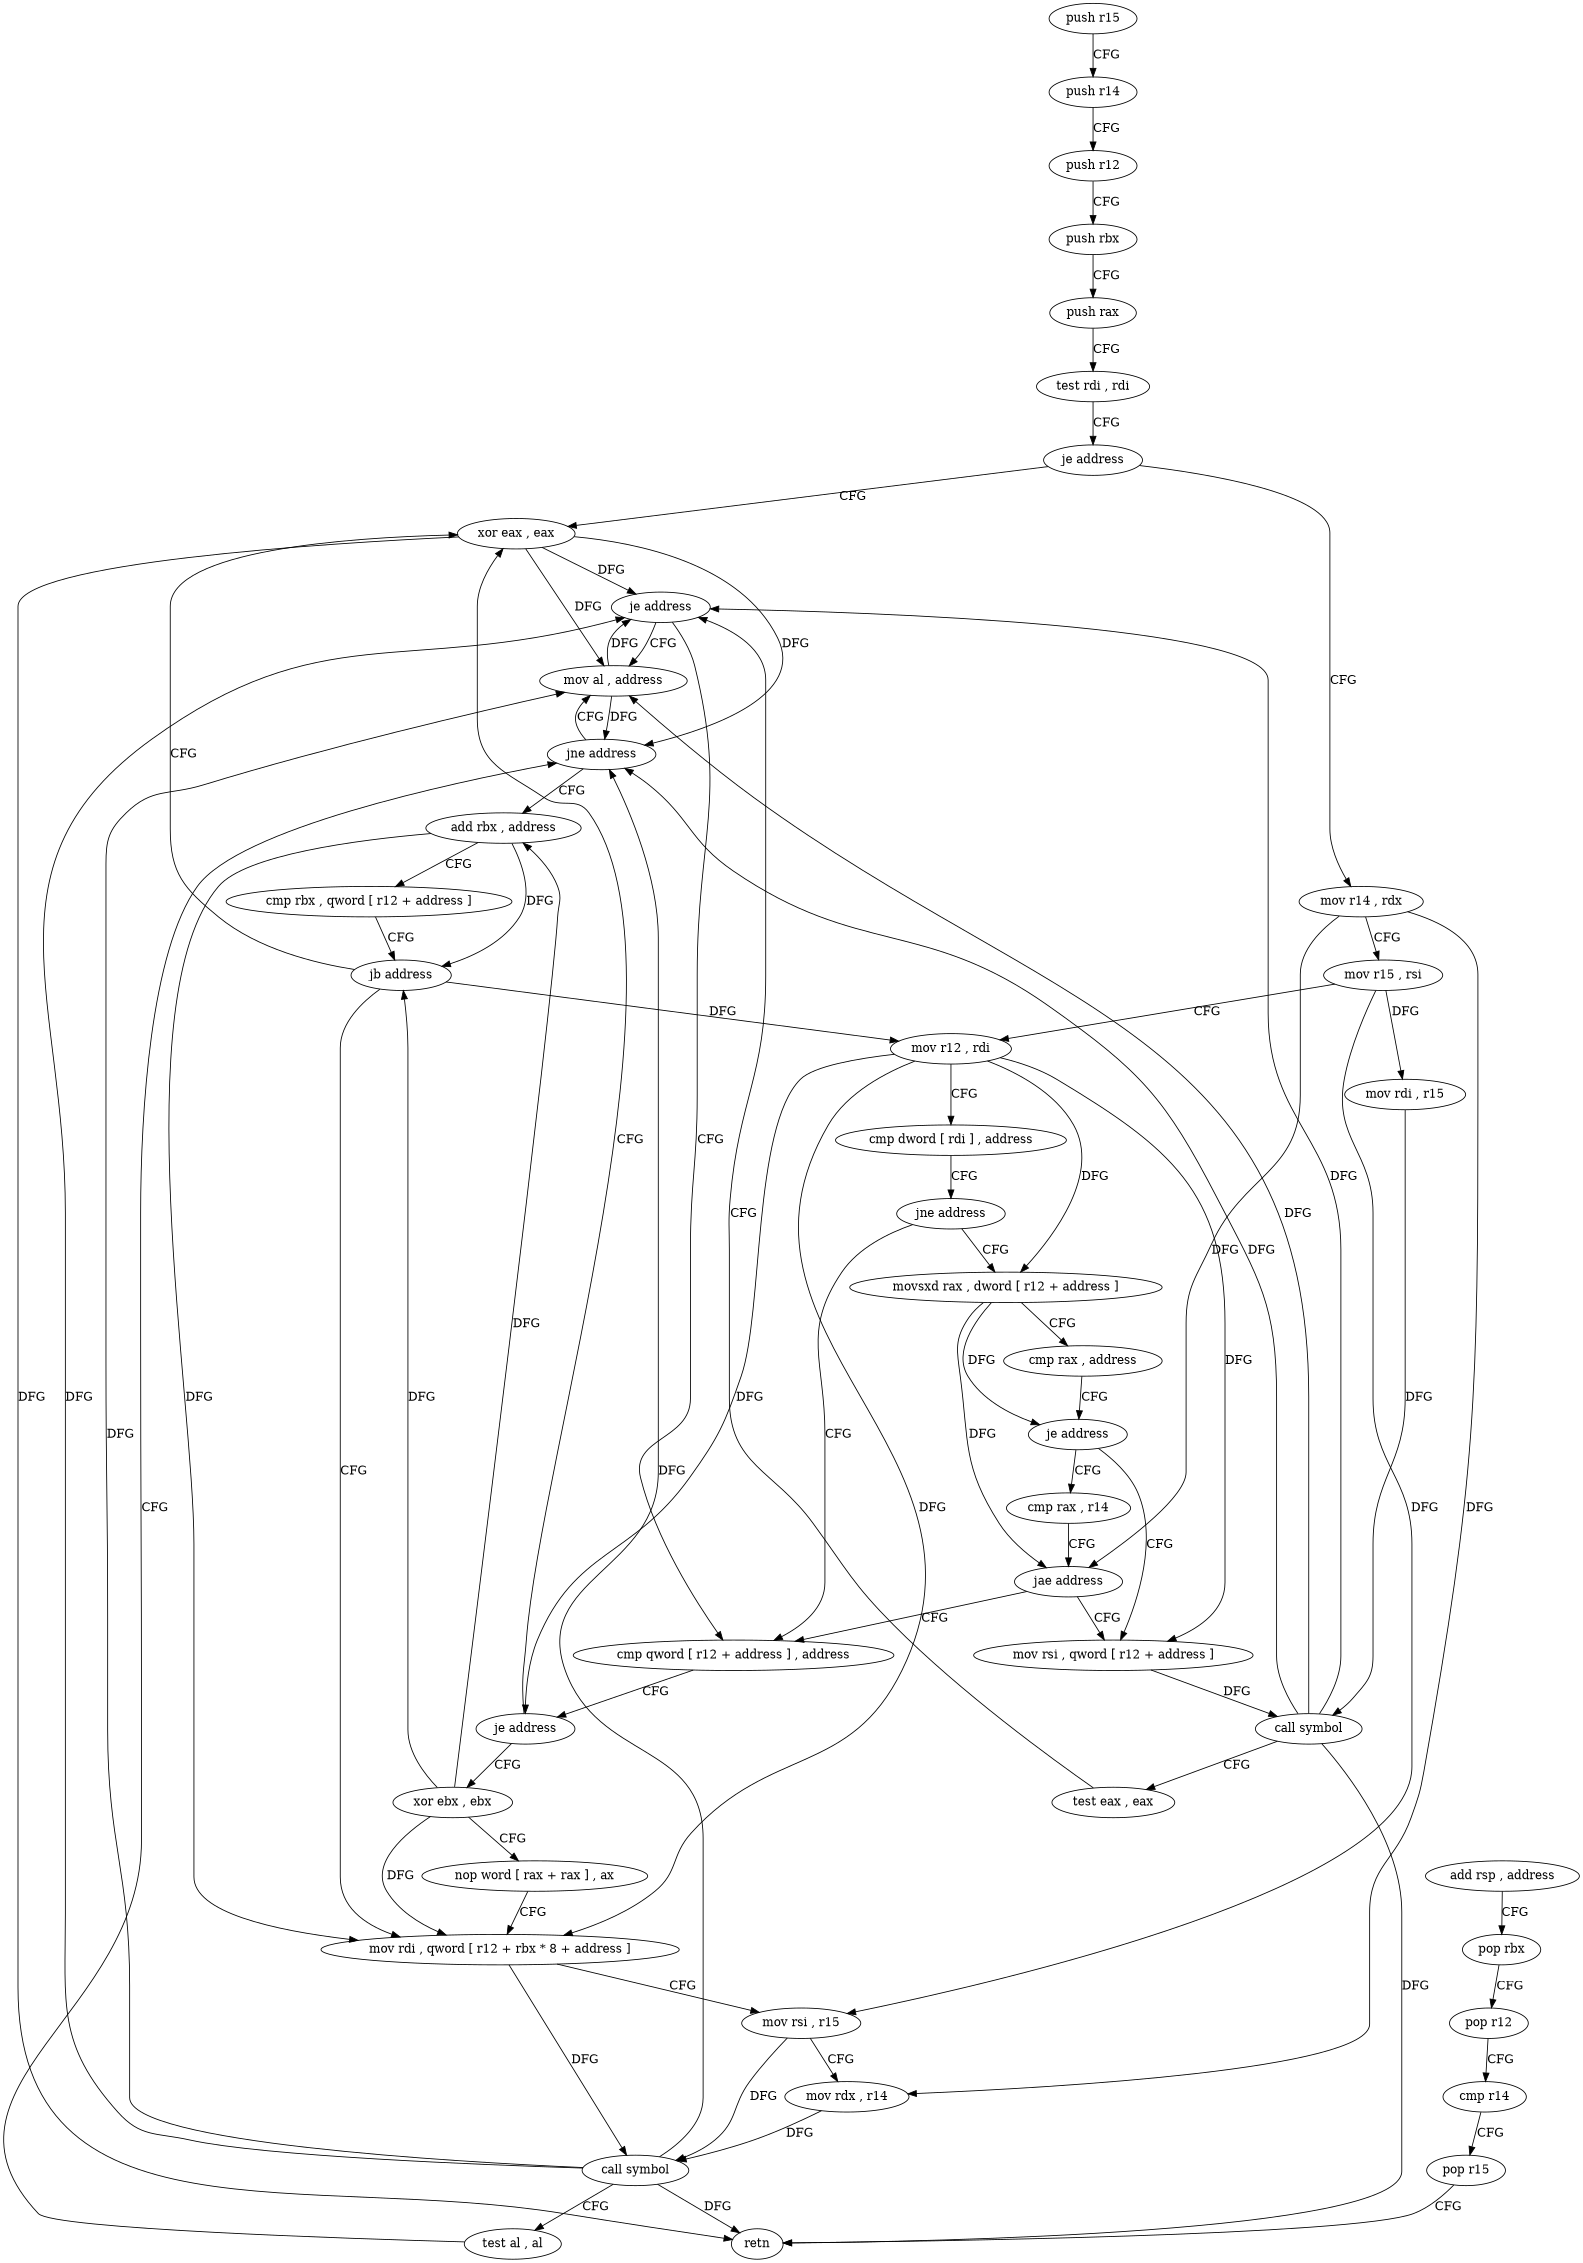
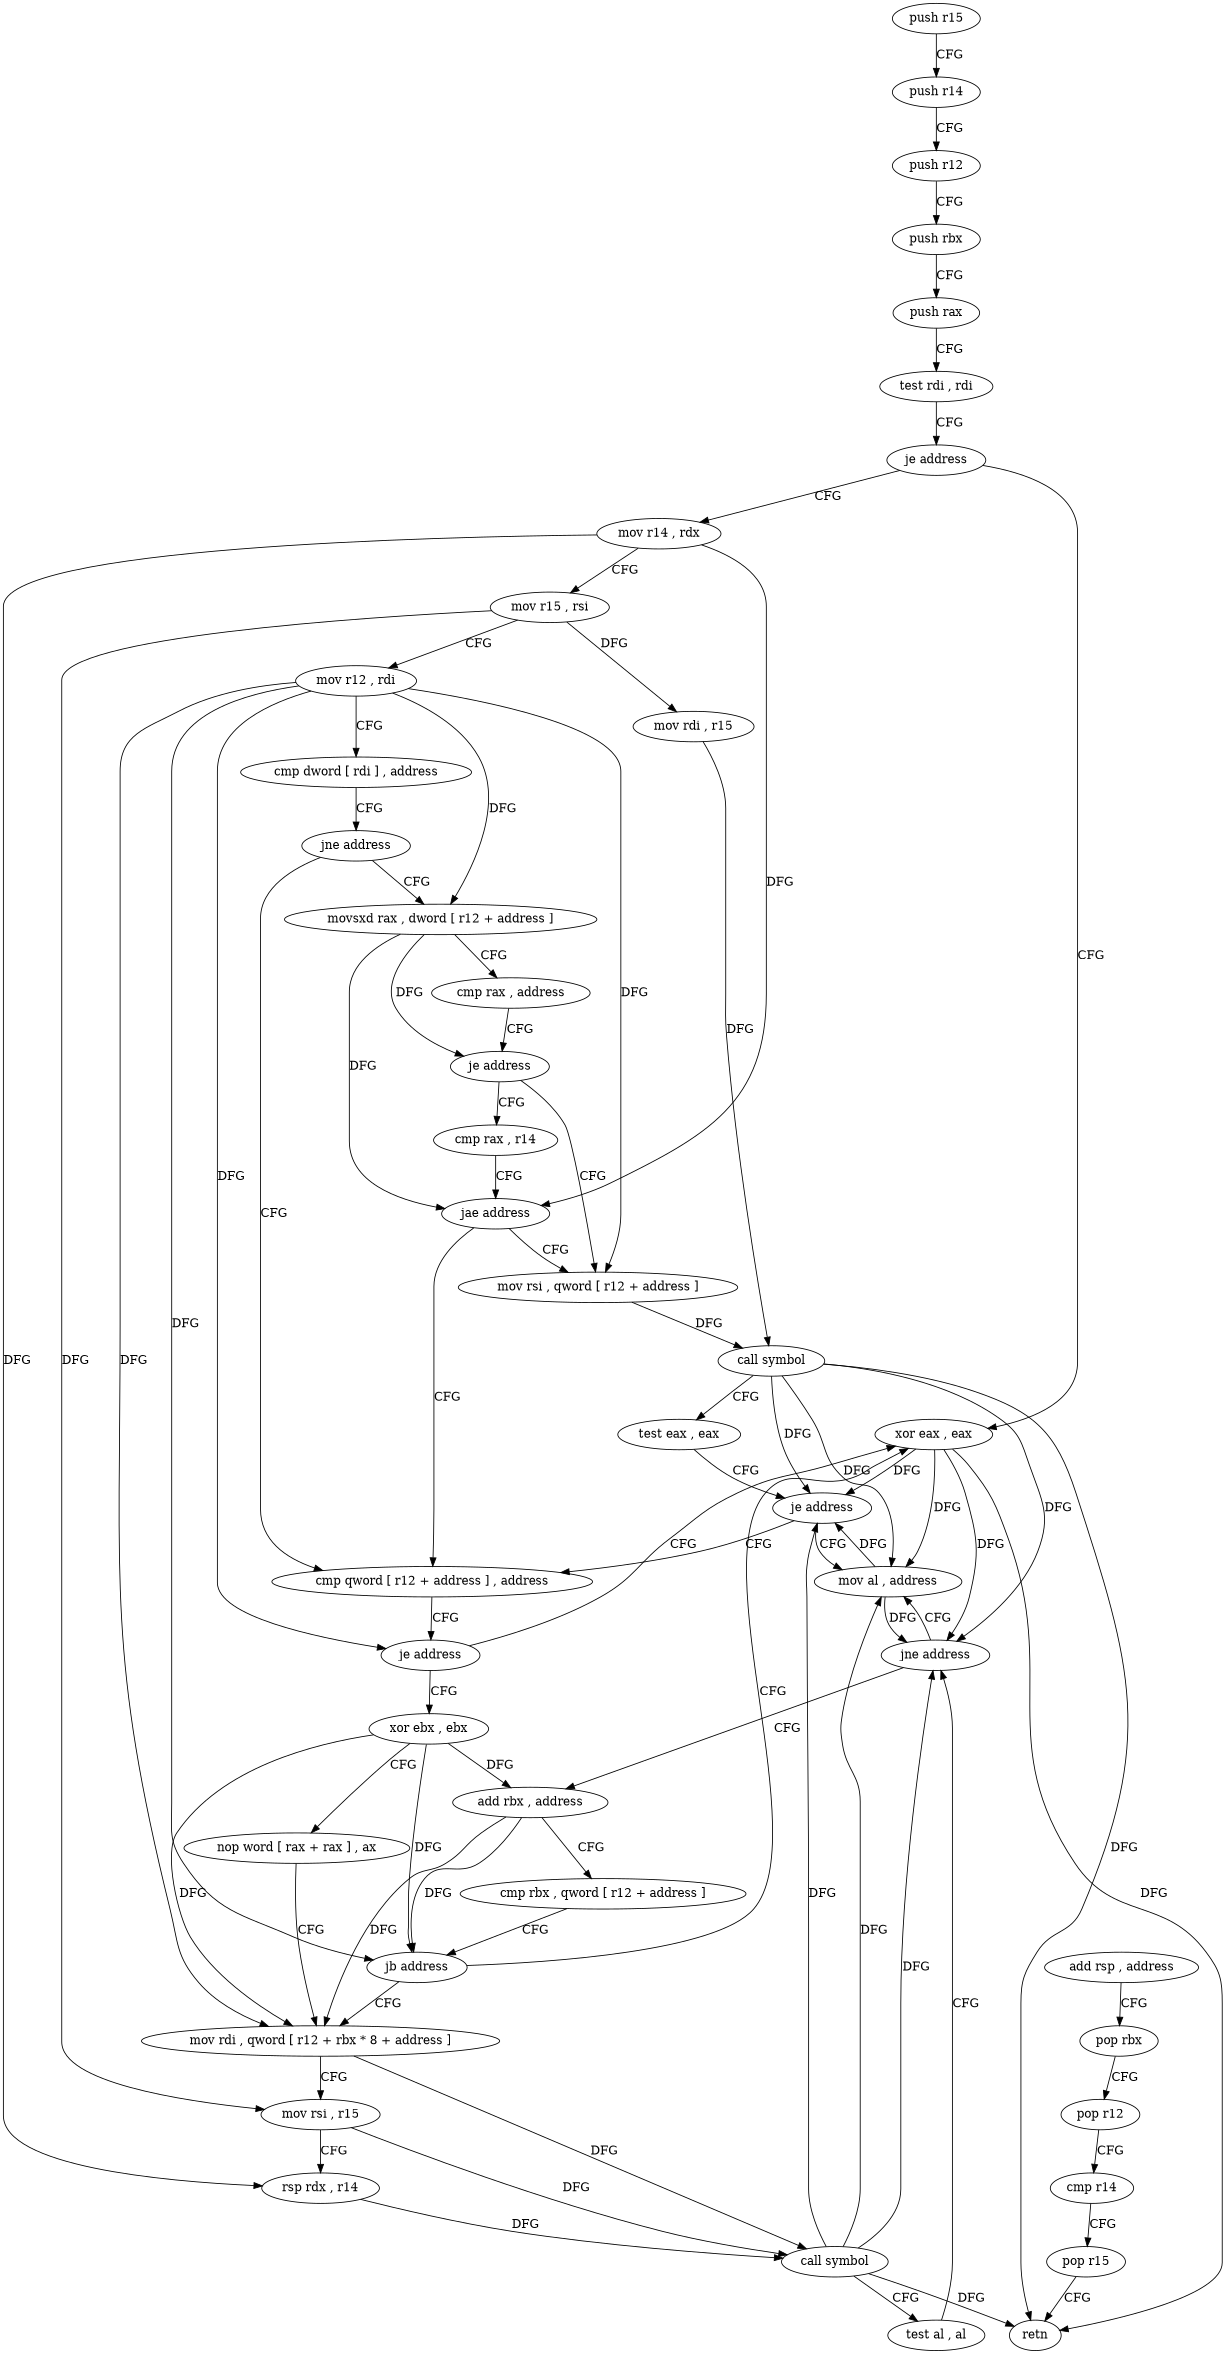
(668, 1011) -> (172, 1340)
(847, 2097) -> (321, 2188)
